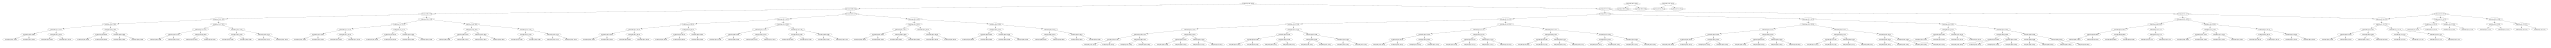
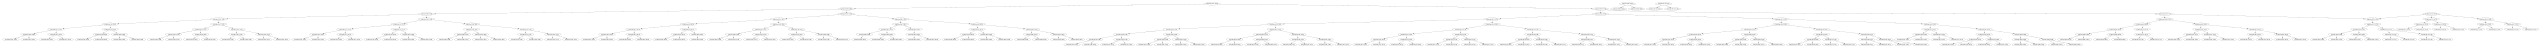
(860, 40) -> none
